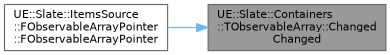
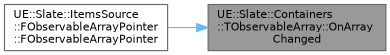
(297, 28) -> (297, 28)
